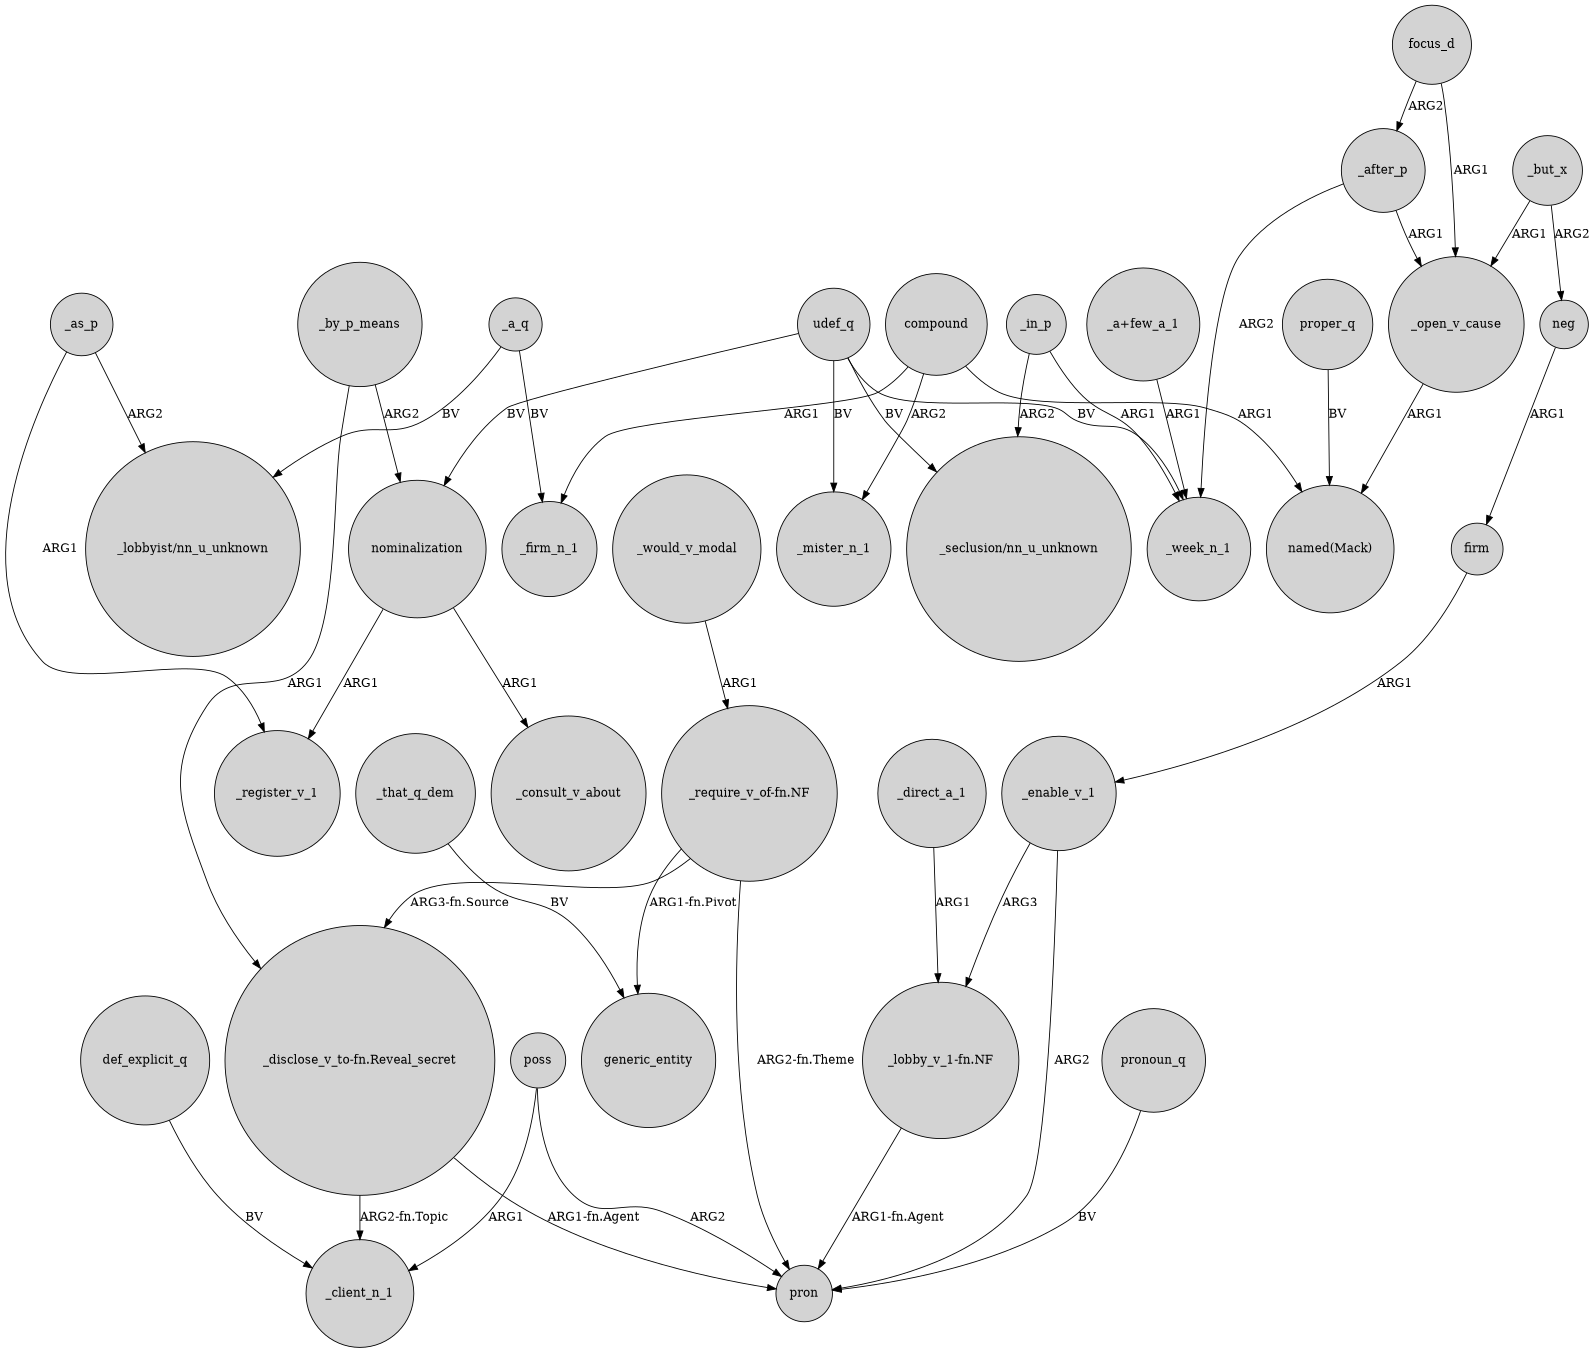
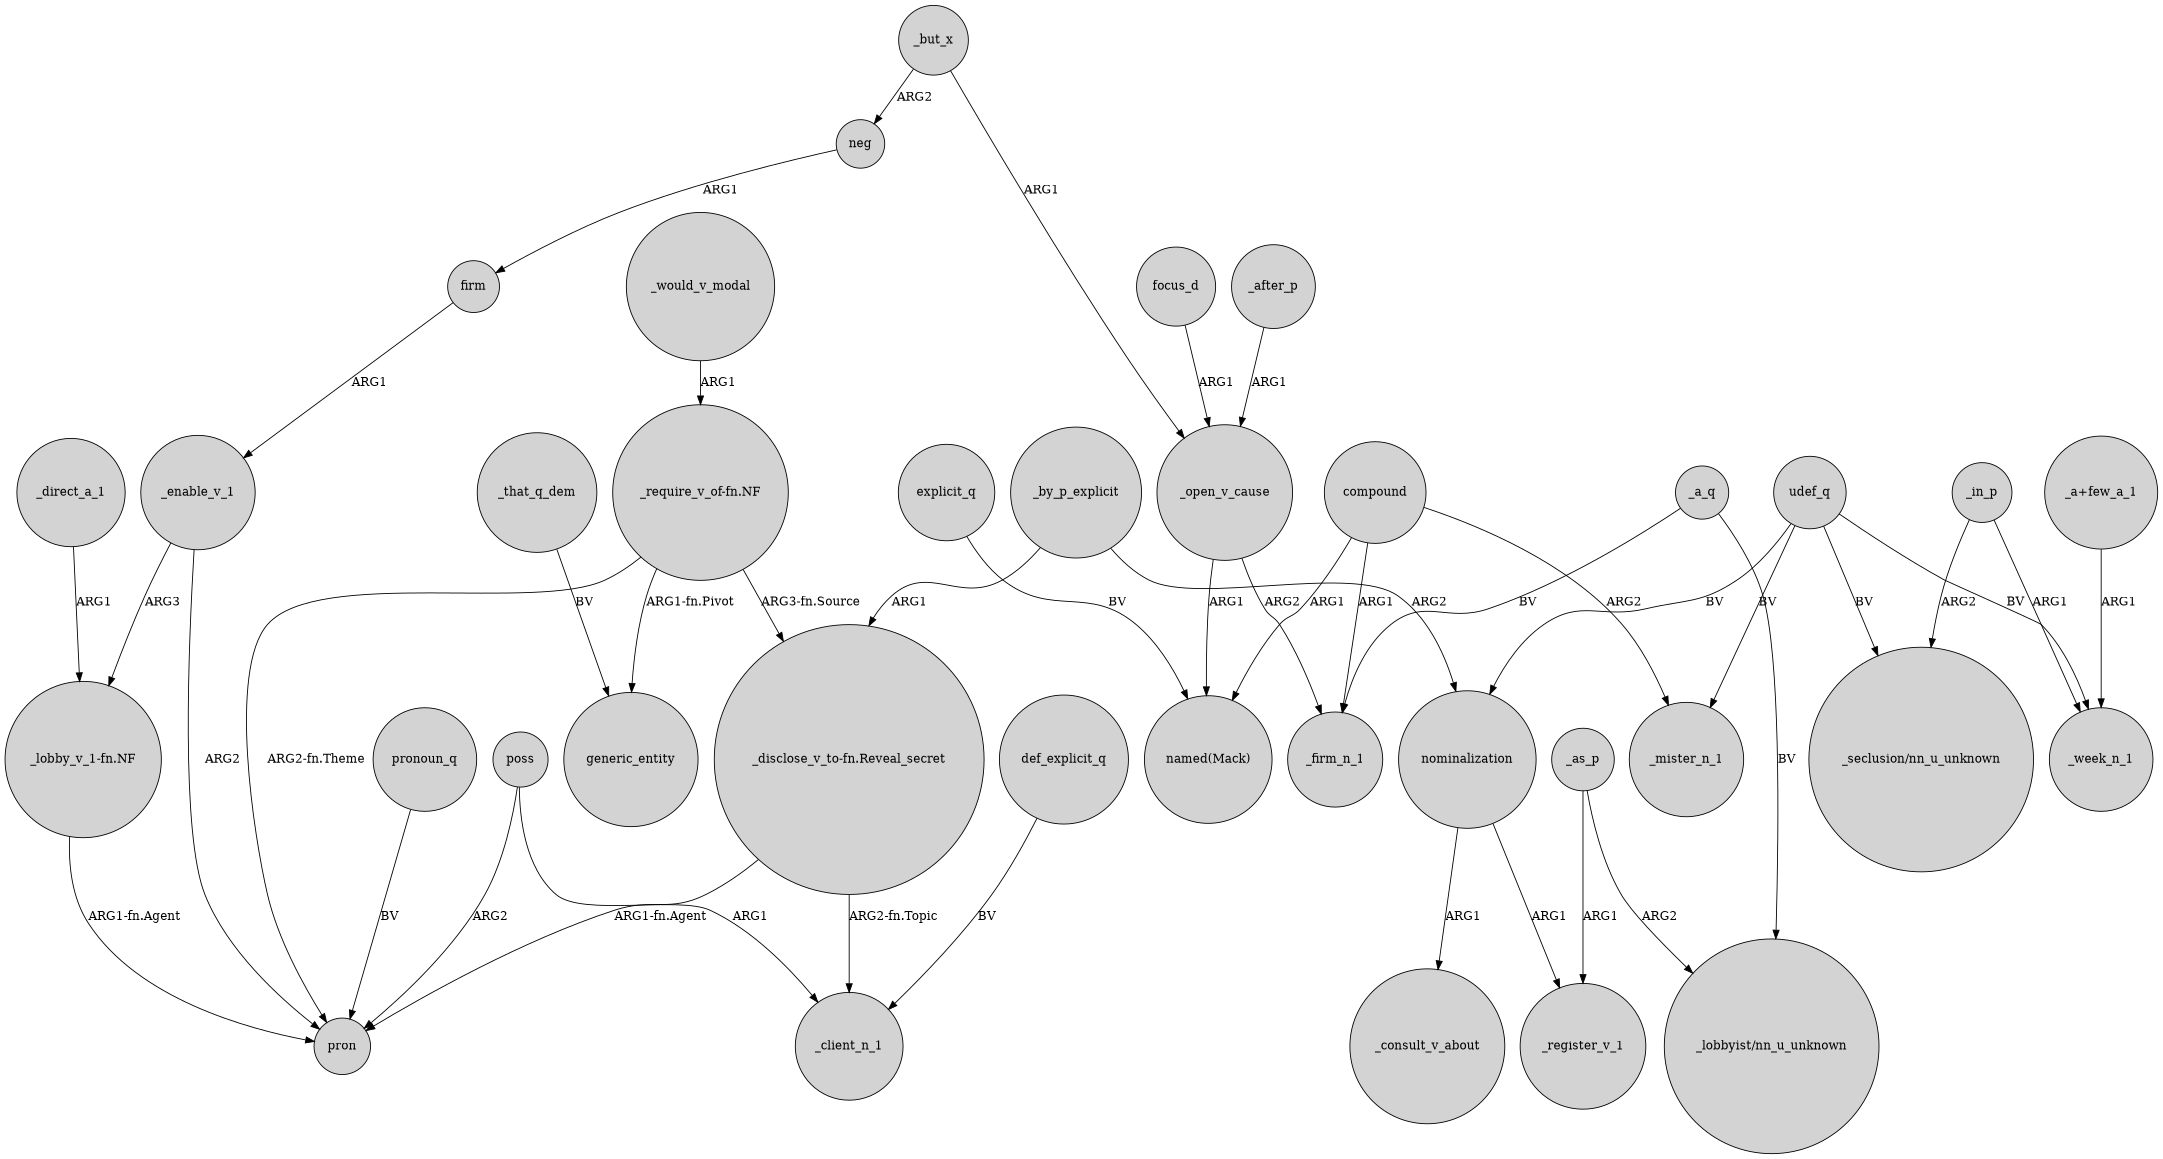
(1408, 102) -> none
(1221, 307) -> none
(360, 324) -> (1076, 493)
(1328, 324) -> (947, 493)
none -> (1283, 630)
